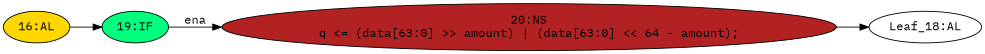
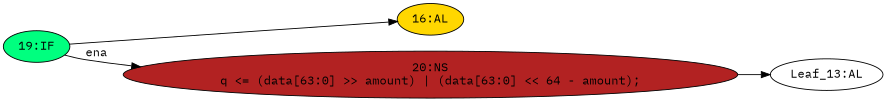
(81, 27) -> (229, 33)
(925, 27) -> (827, 75)
